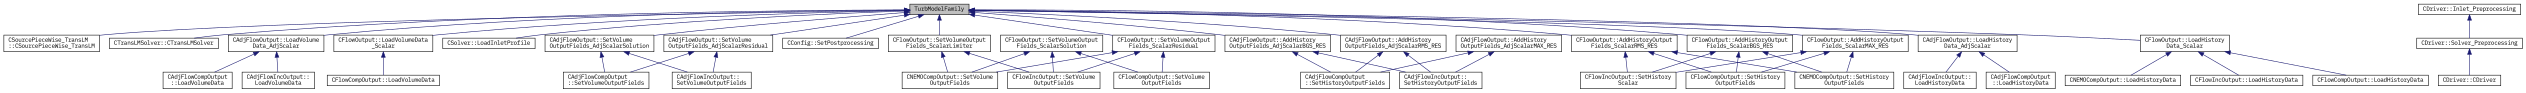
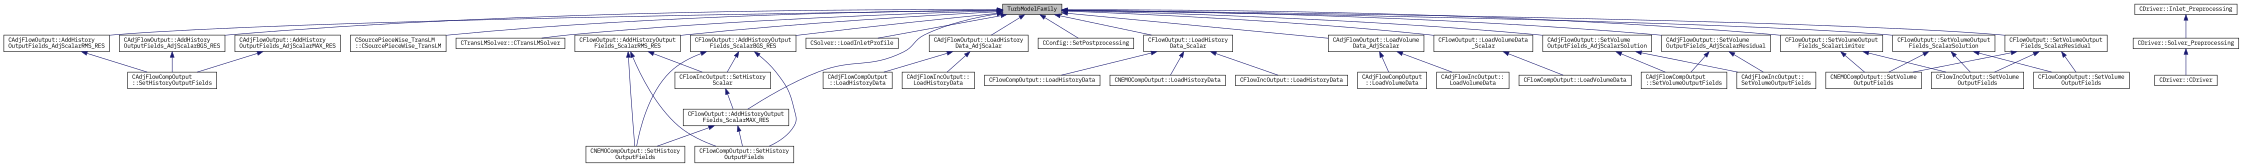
none -> (1480, 18)
(1751, 60) -> (730, 102)
(1441, 80) -> none
